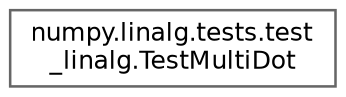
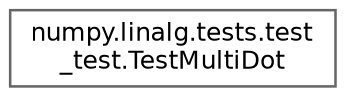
(173, 48) -> (173, 48)
